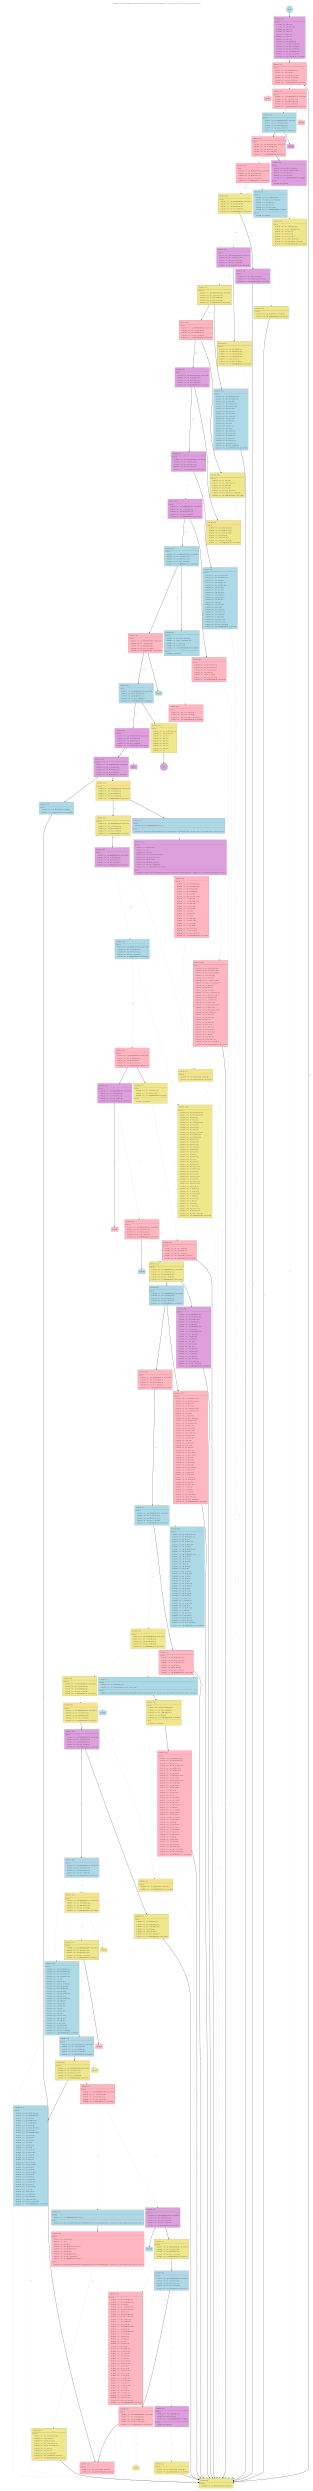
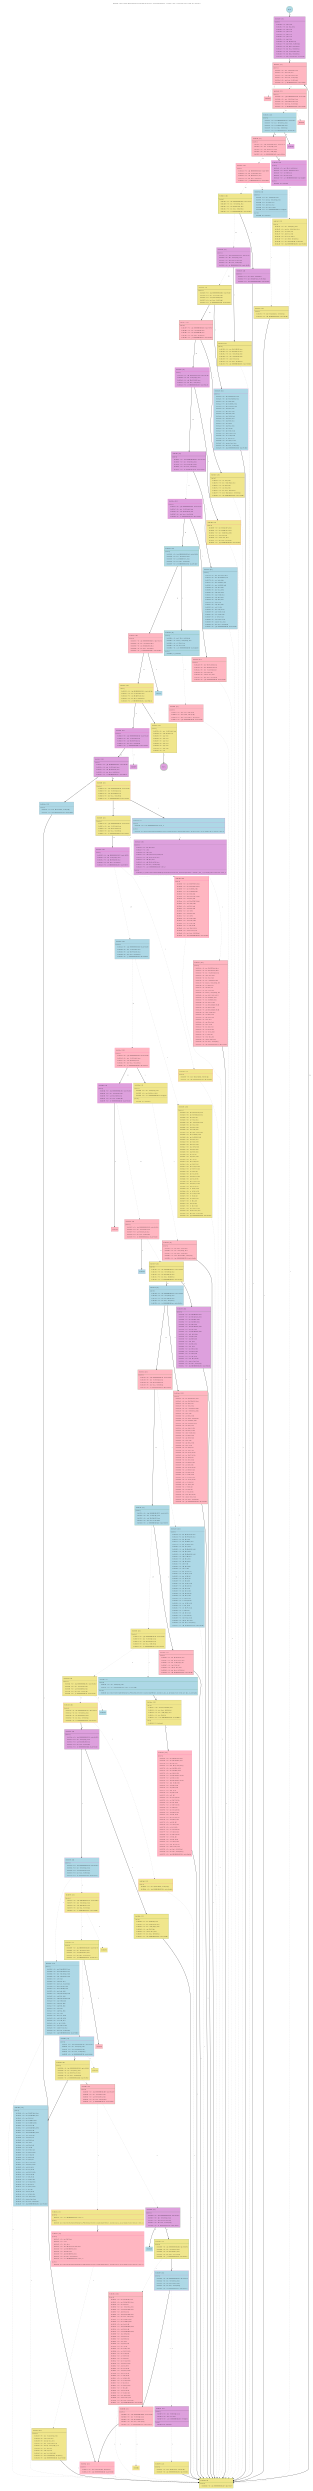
(136, 693) -> (136, 693)
(98, 2218) -> (98, 2218)
